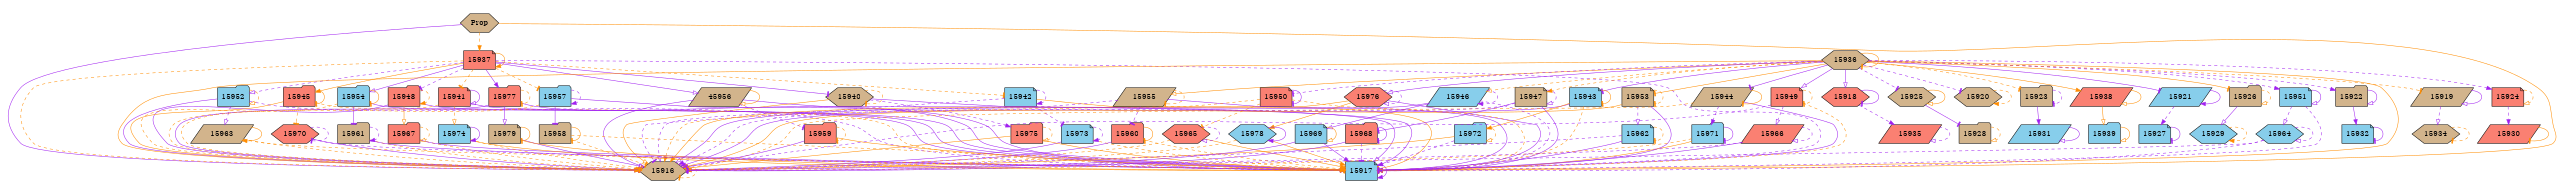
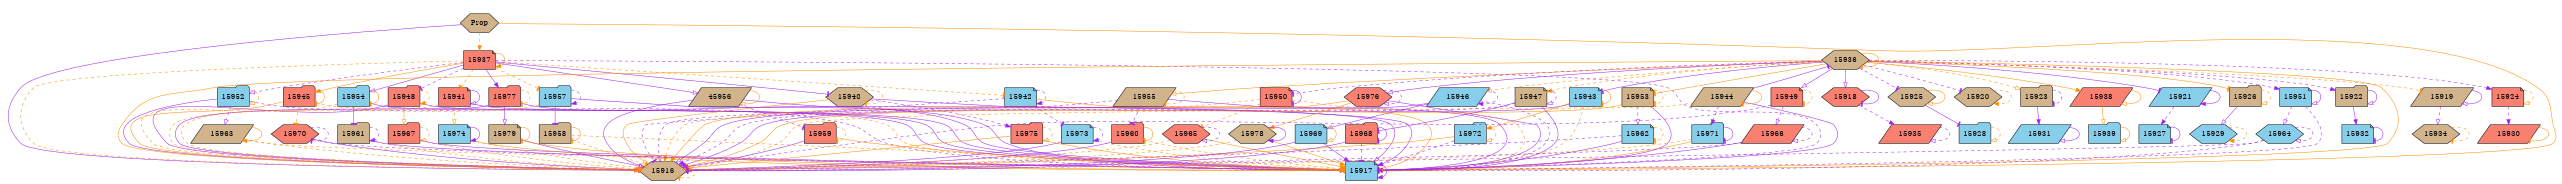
(1790, 76) -> (1789, 78)
(1966, 76) -> (1966, 76)
(1252, 134) -> (1252, 134)
(1975, 134) -> (1975, 134)
(1645, 162) -> none
